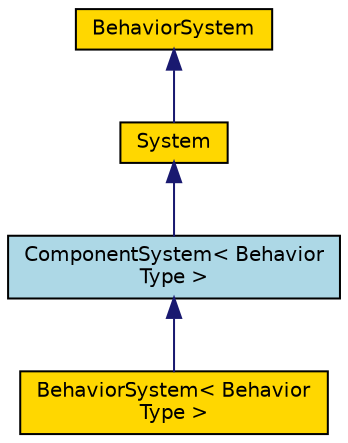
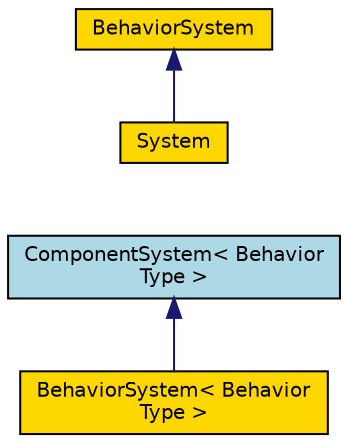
(174, 210) -> none
